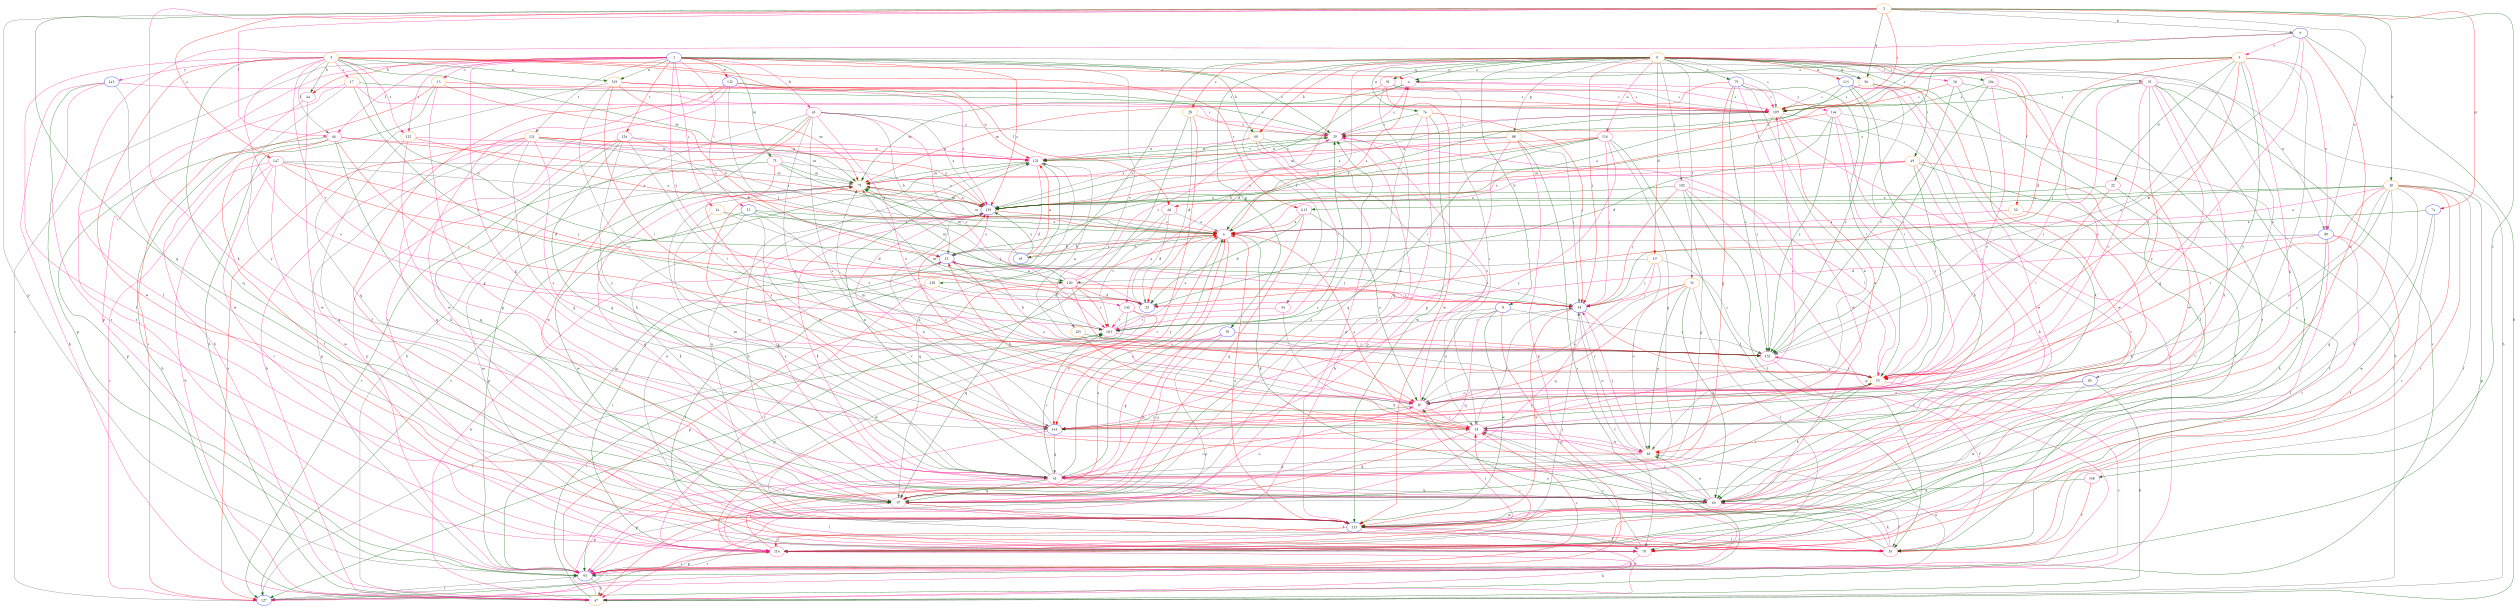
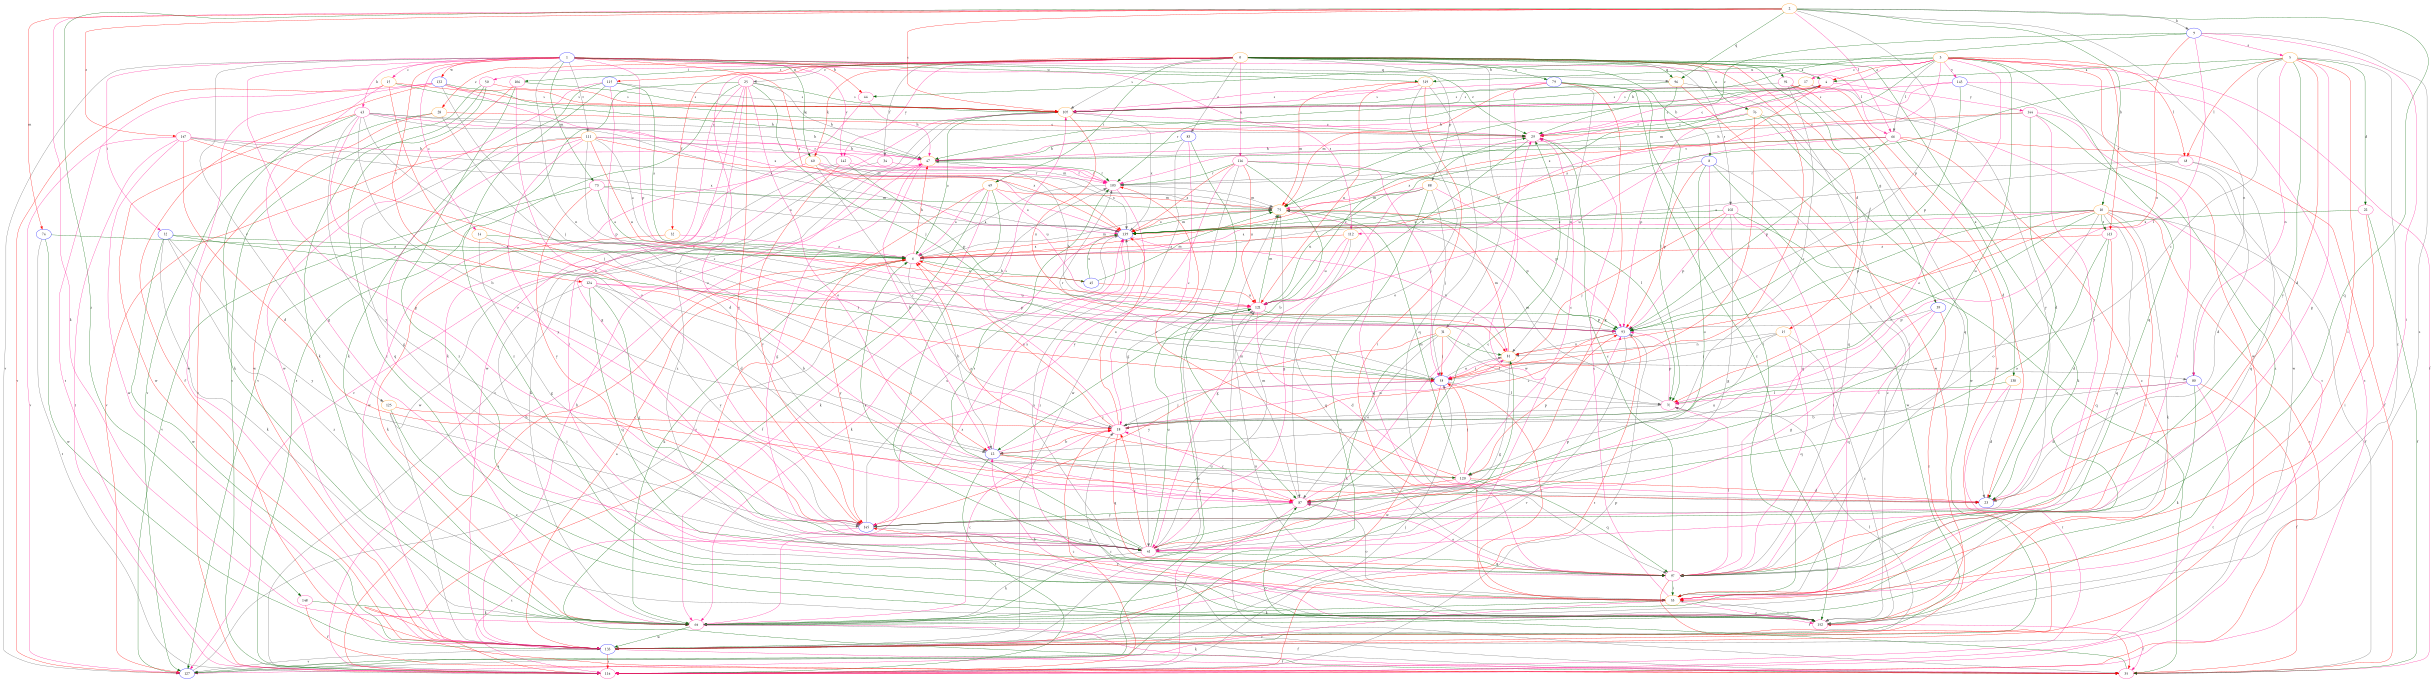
(1379, 119) -> (1683, 116)
